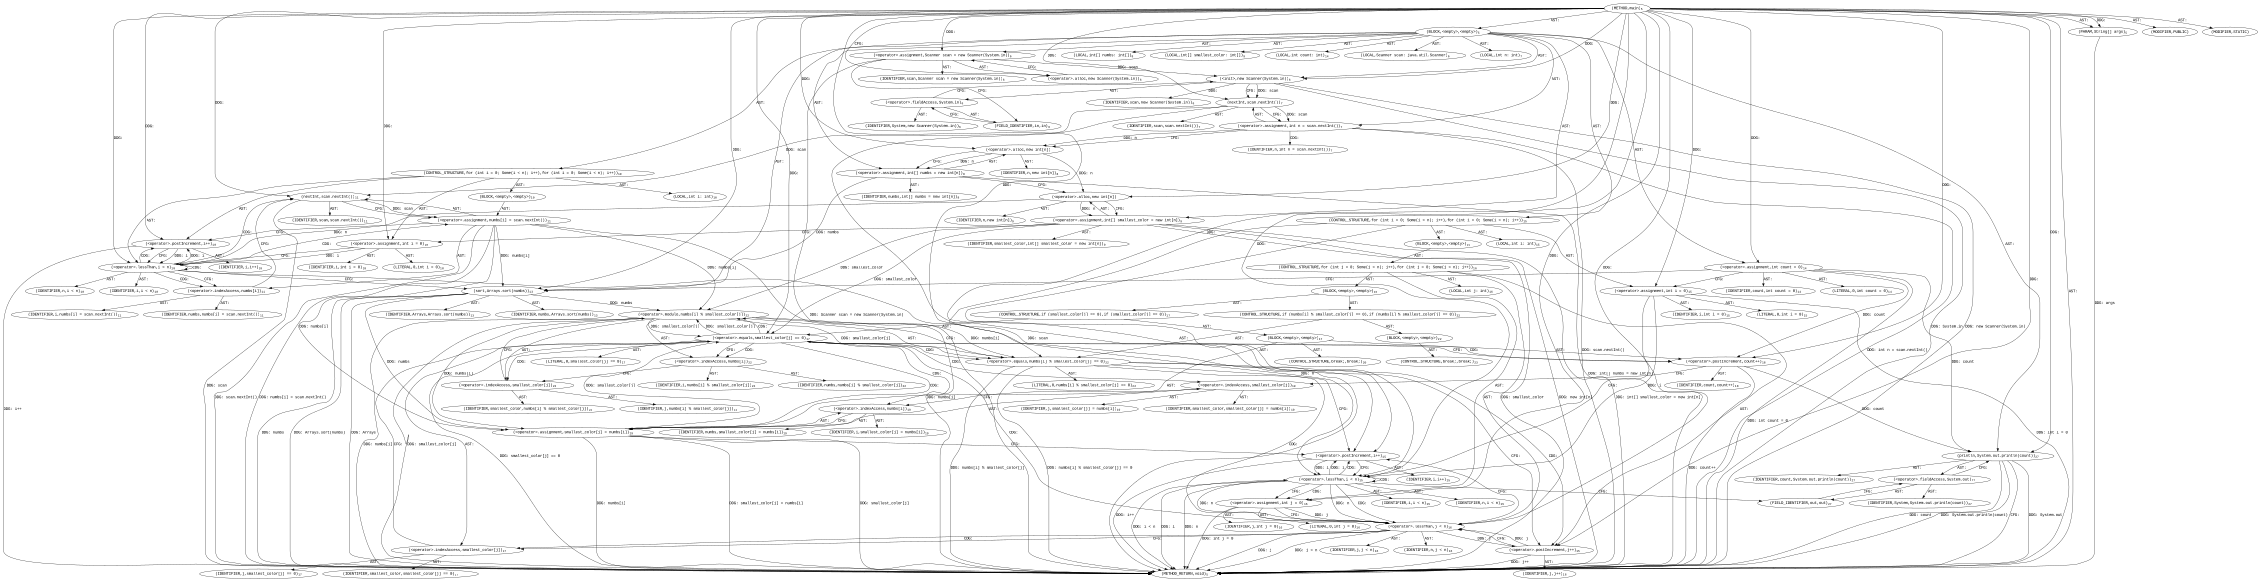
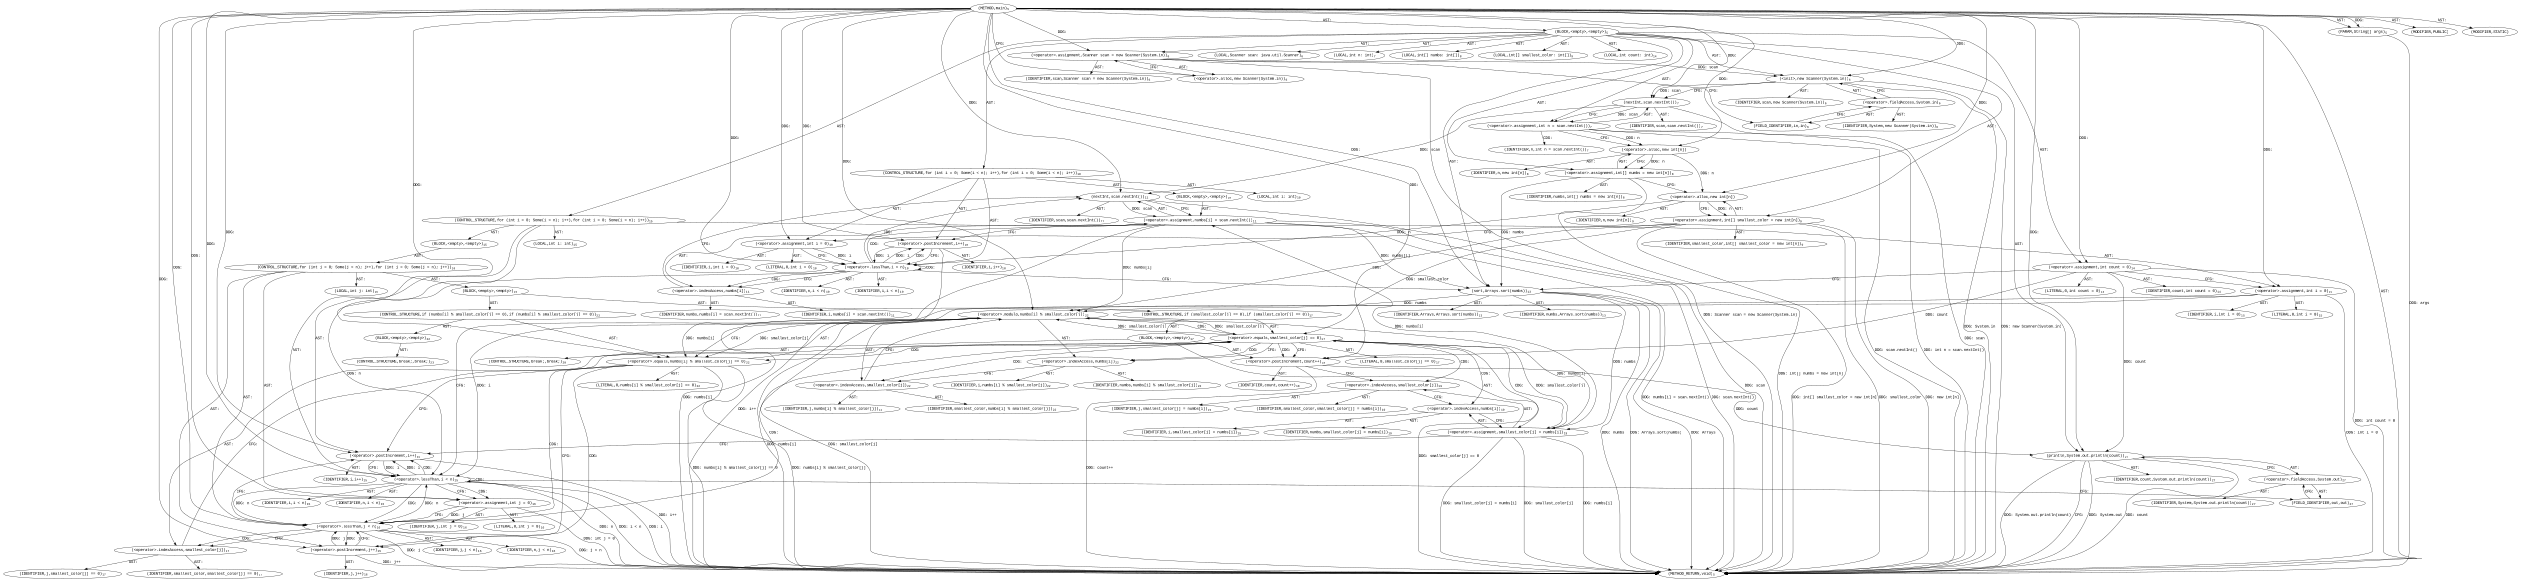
(786, 19) -> (843, 166)
(1214, 91) -> (1806, 91)
(862, 268) -> (1378, 268)
(308, 321) -> (1416, 331)
